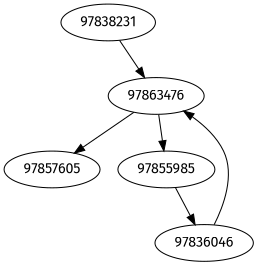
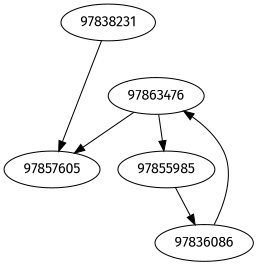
(129, 55) -> (82, 91)
(204, 243) -> (204, 243)
